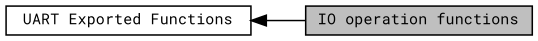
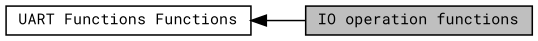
(129, 21) -> (129, 21)
